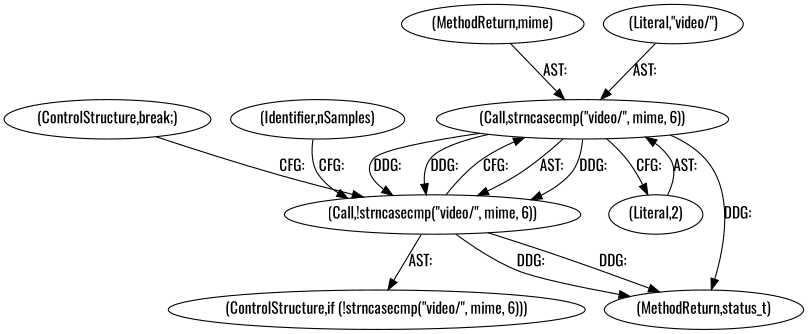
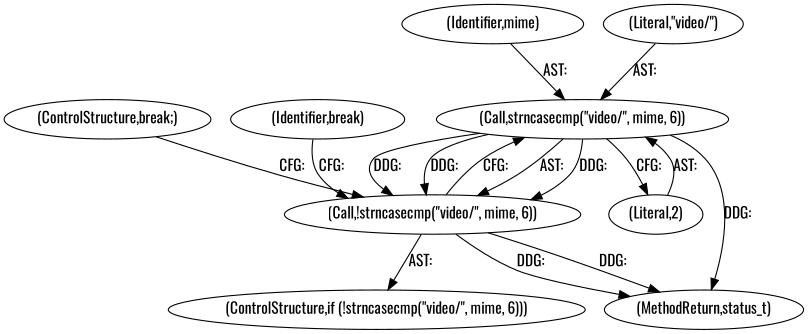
(493, 24) -> (493, 24)
(318, 119) -> (318, 119)
